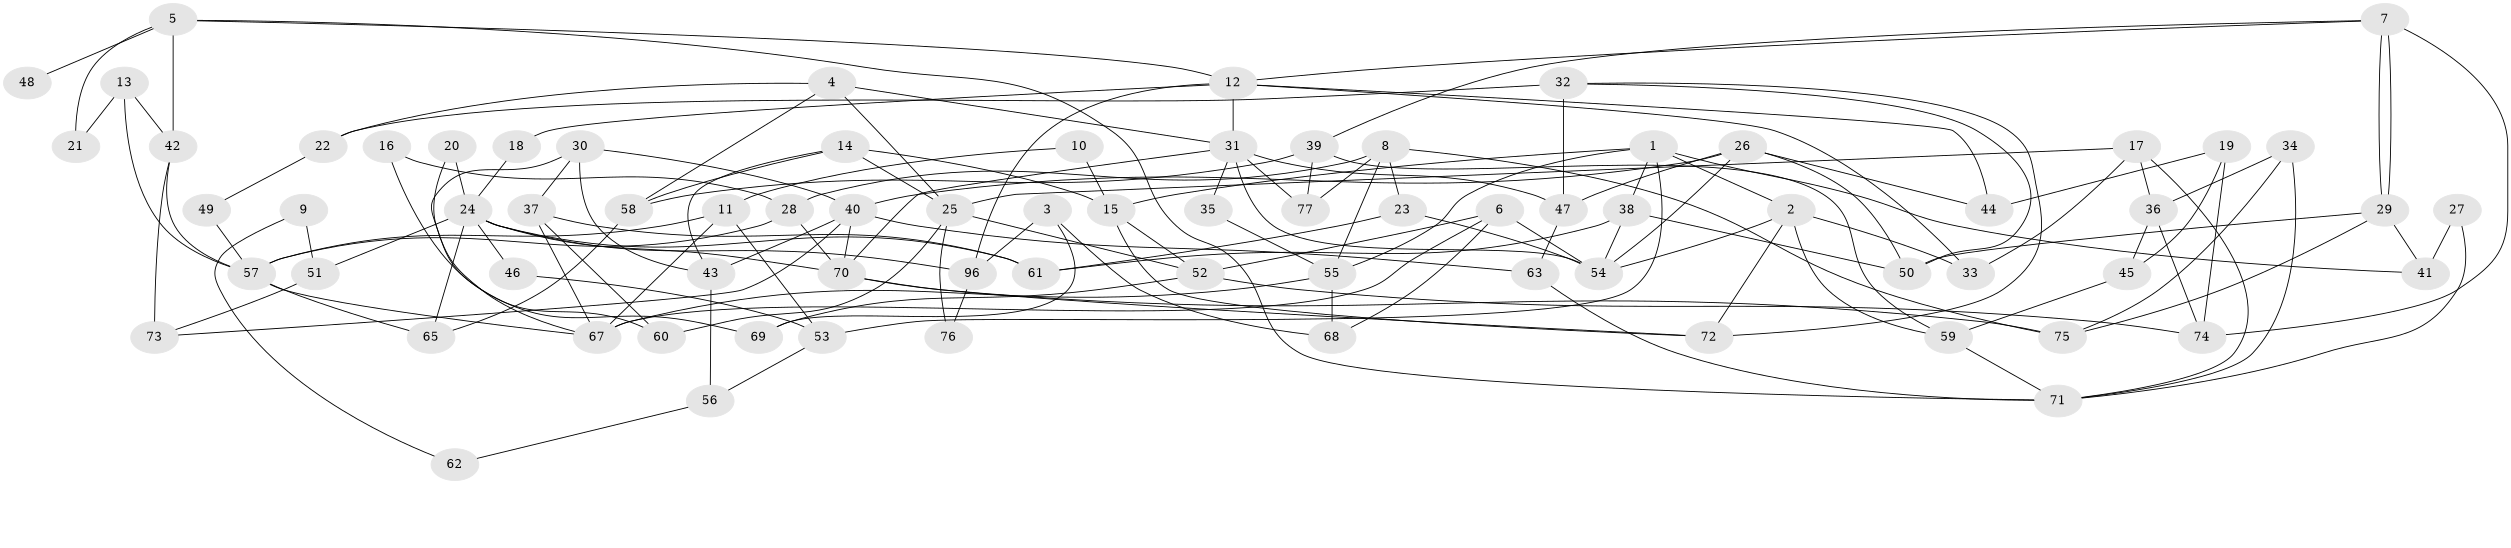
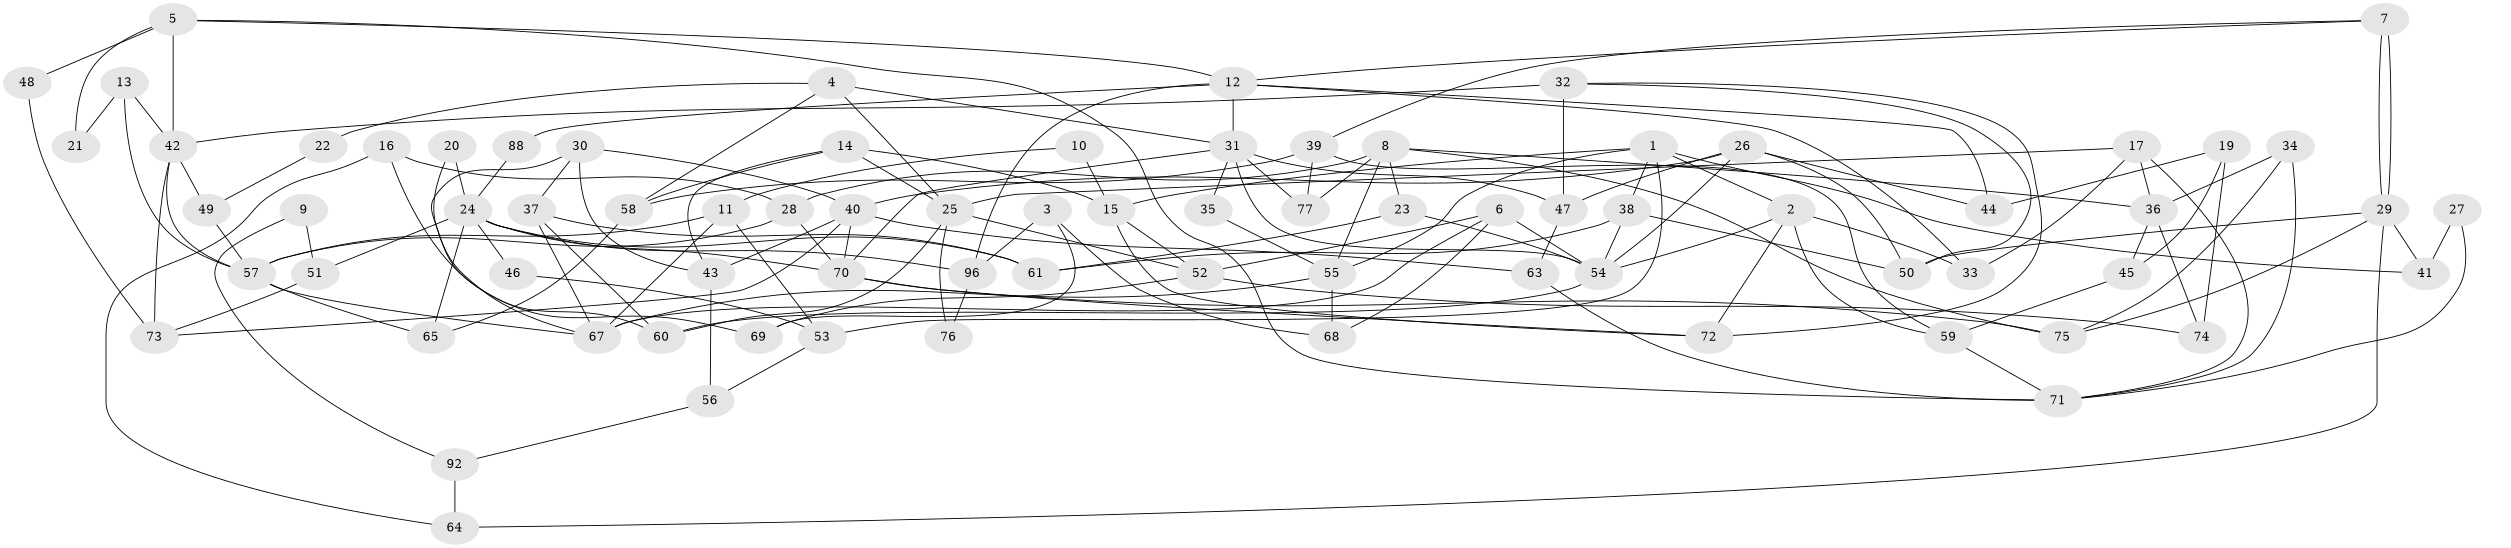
(1029, 101) -> (901, 108)
(517, 147) -> (517, 147)
none -> (1806, 176)
none -> (190, 178)
none -> (72, 218)
(2492, 261) -> none
none -> (1358, 311)
(455, 465) -> (455, 465)
none -> (455, 528)
